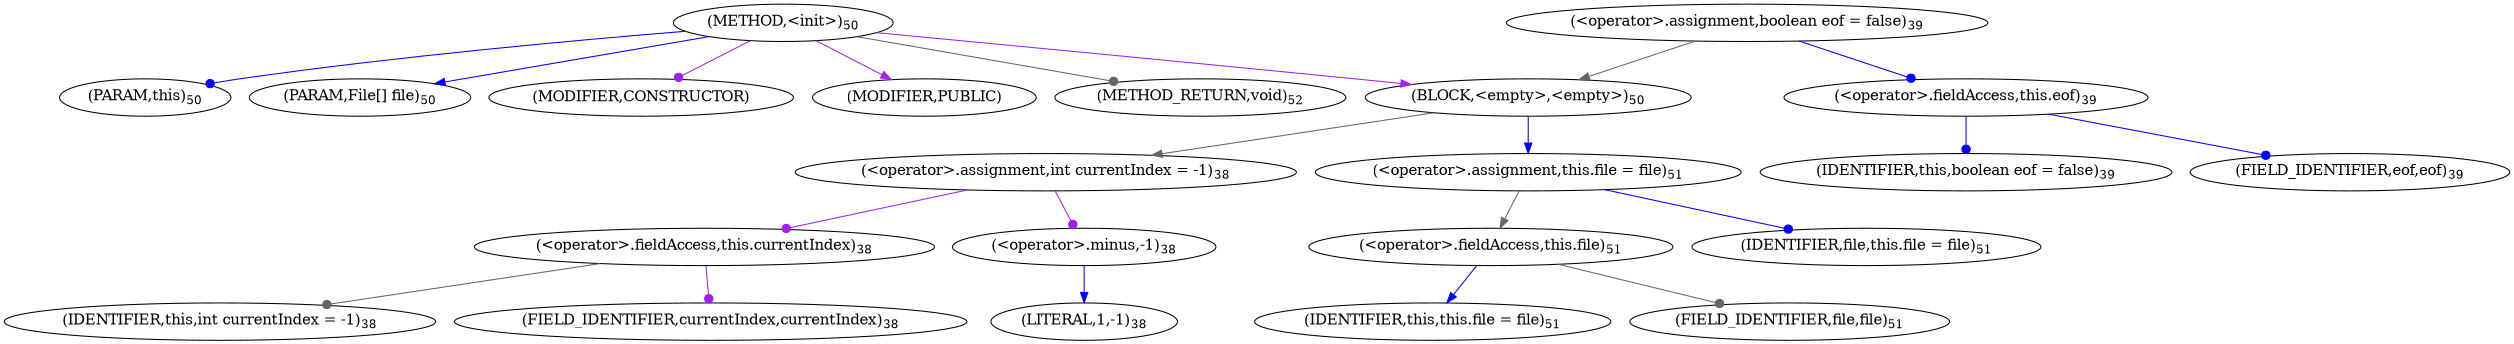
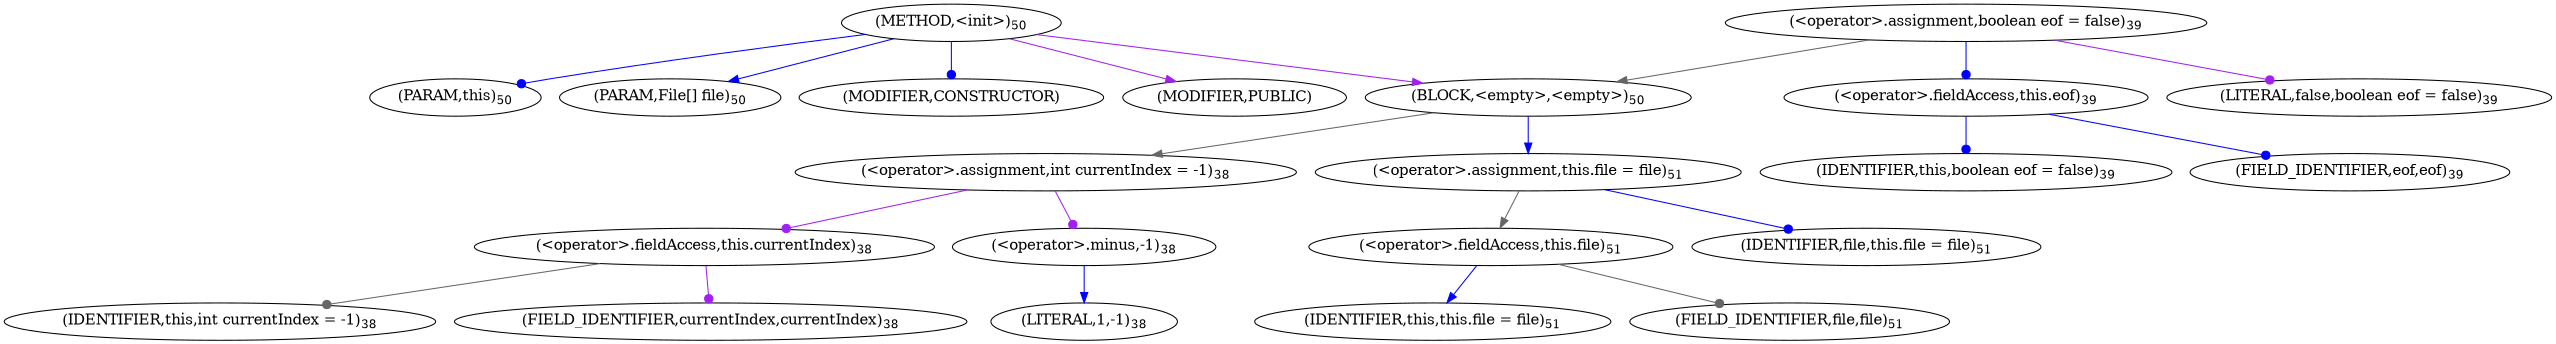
(716, 58) -> (951, 56)
(1200, 98) -> none
none -> (2359, 98)
